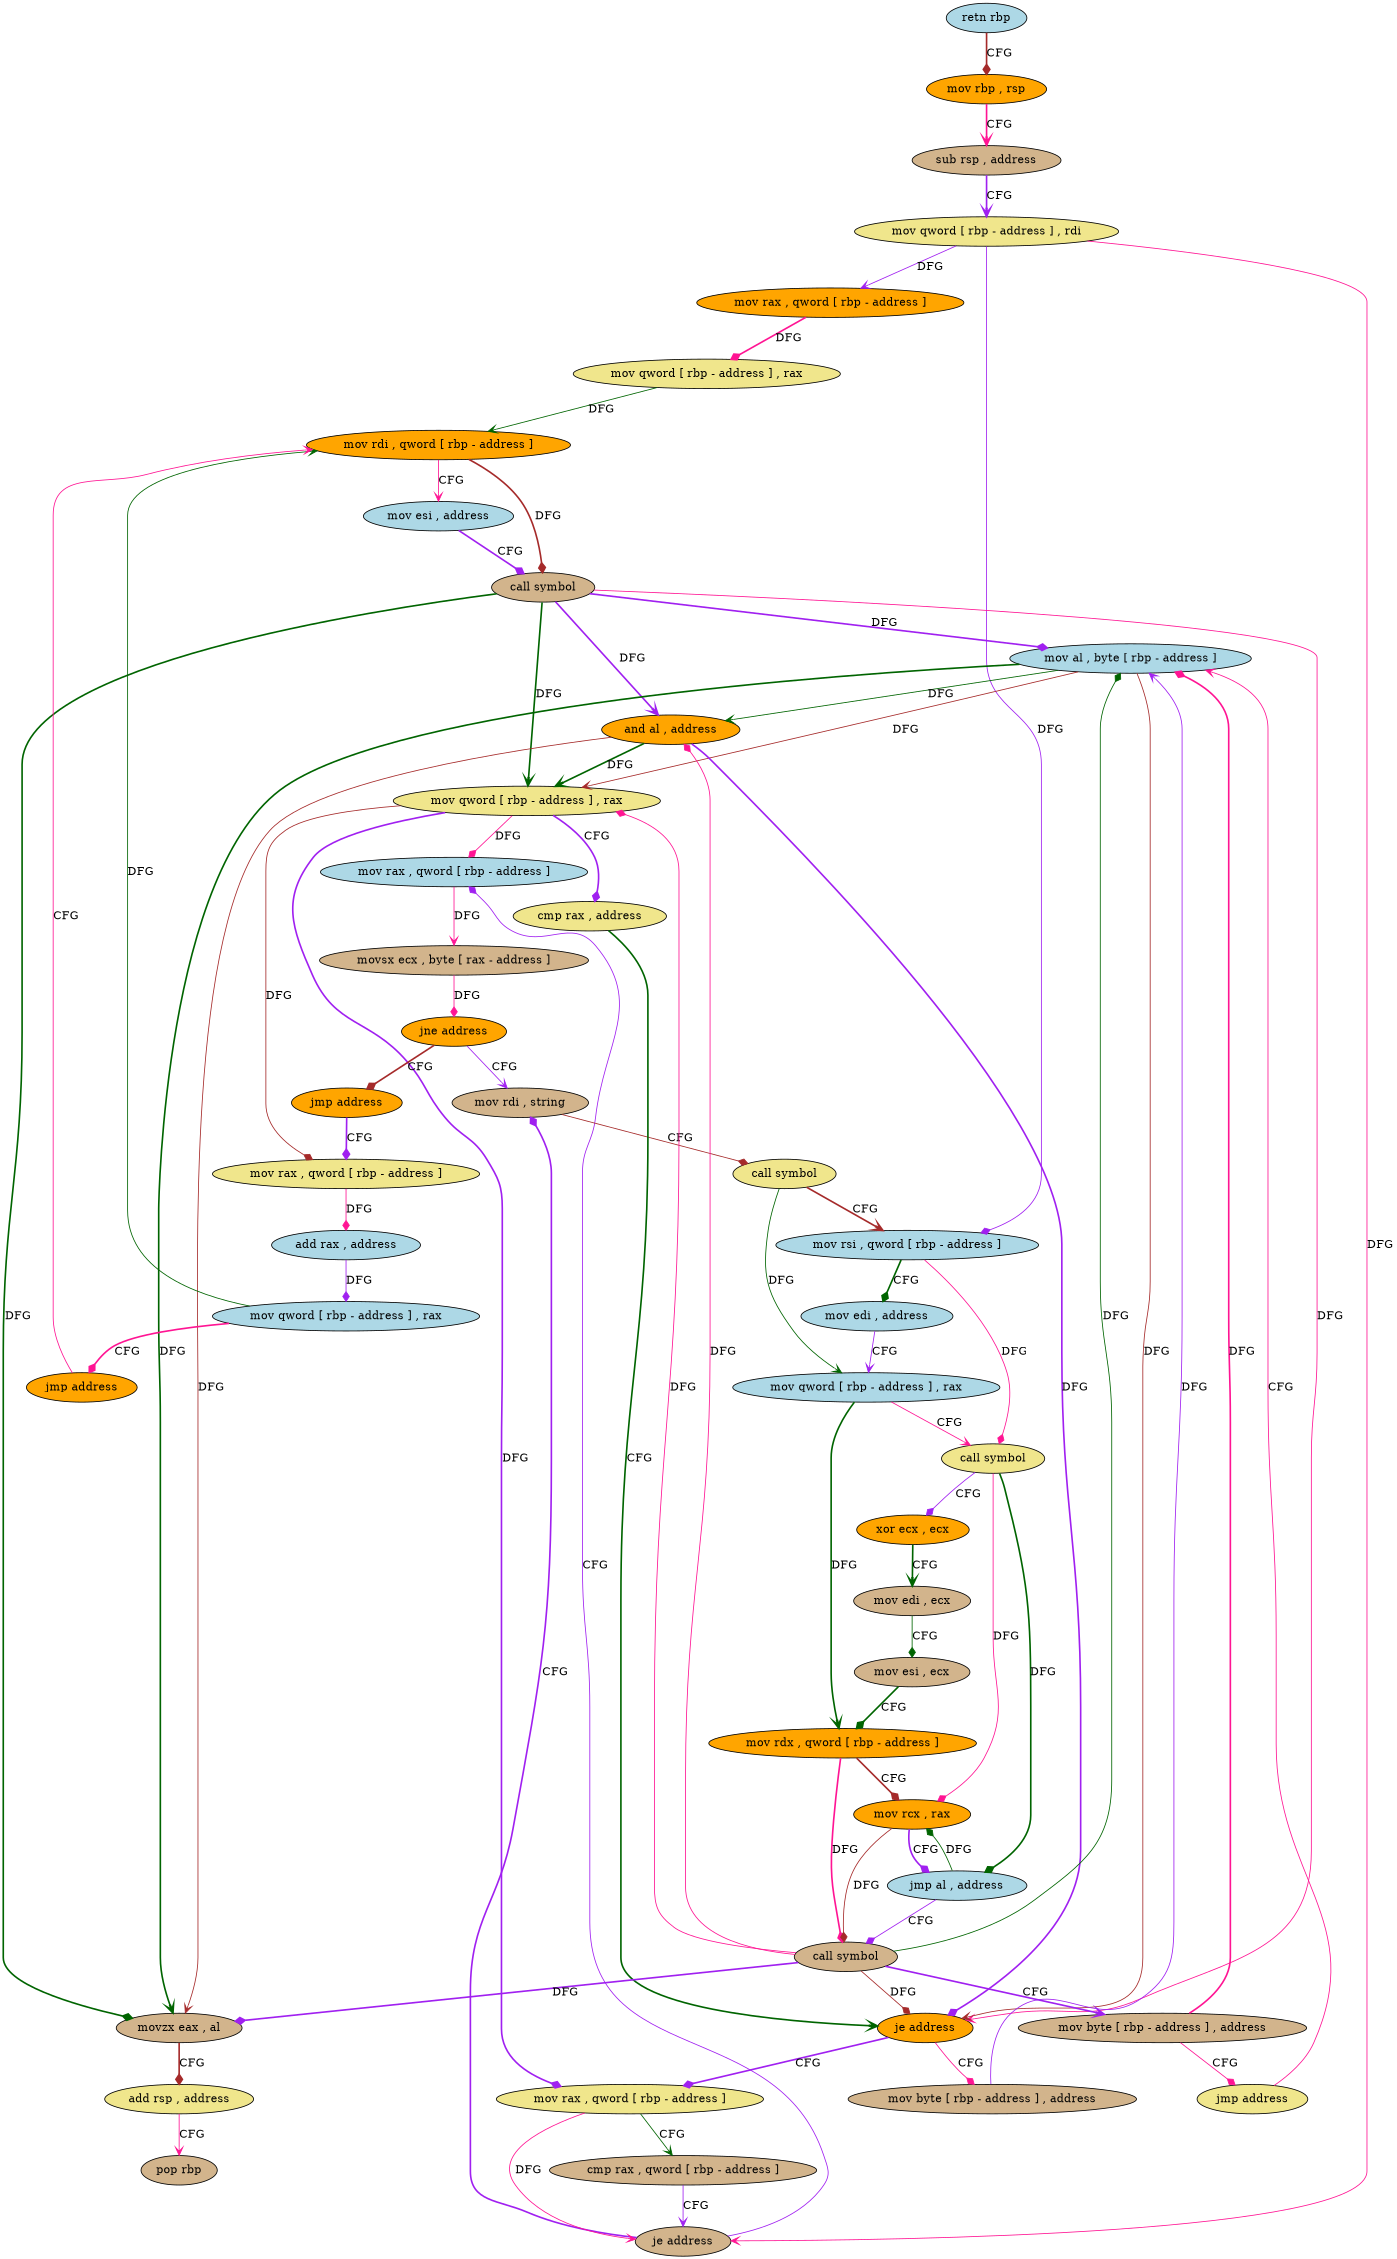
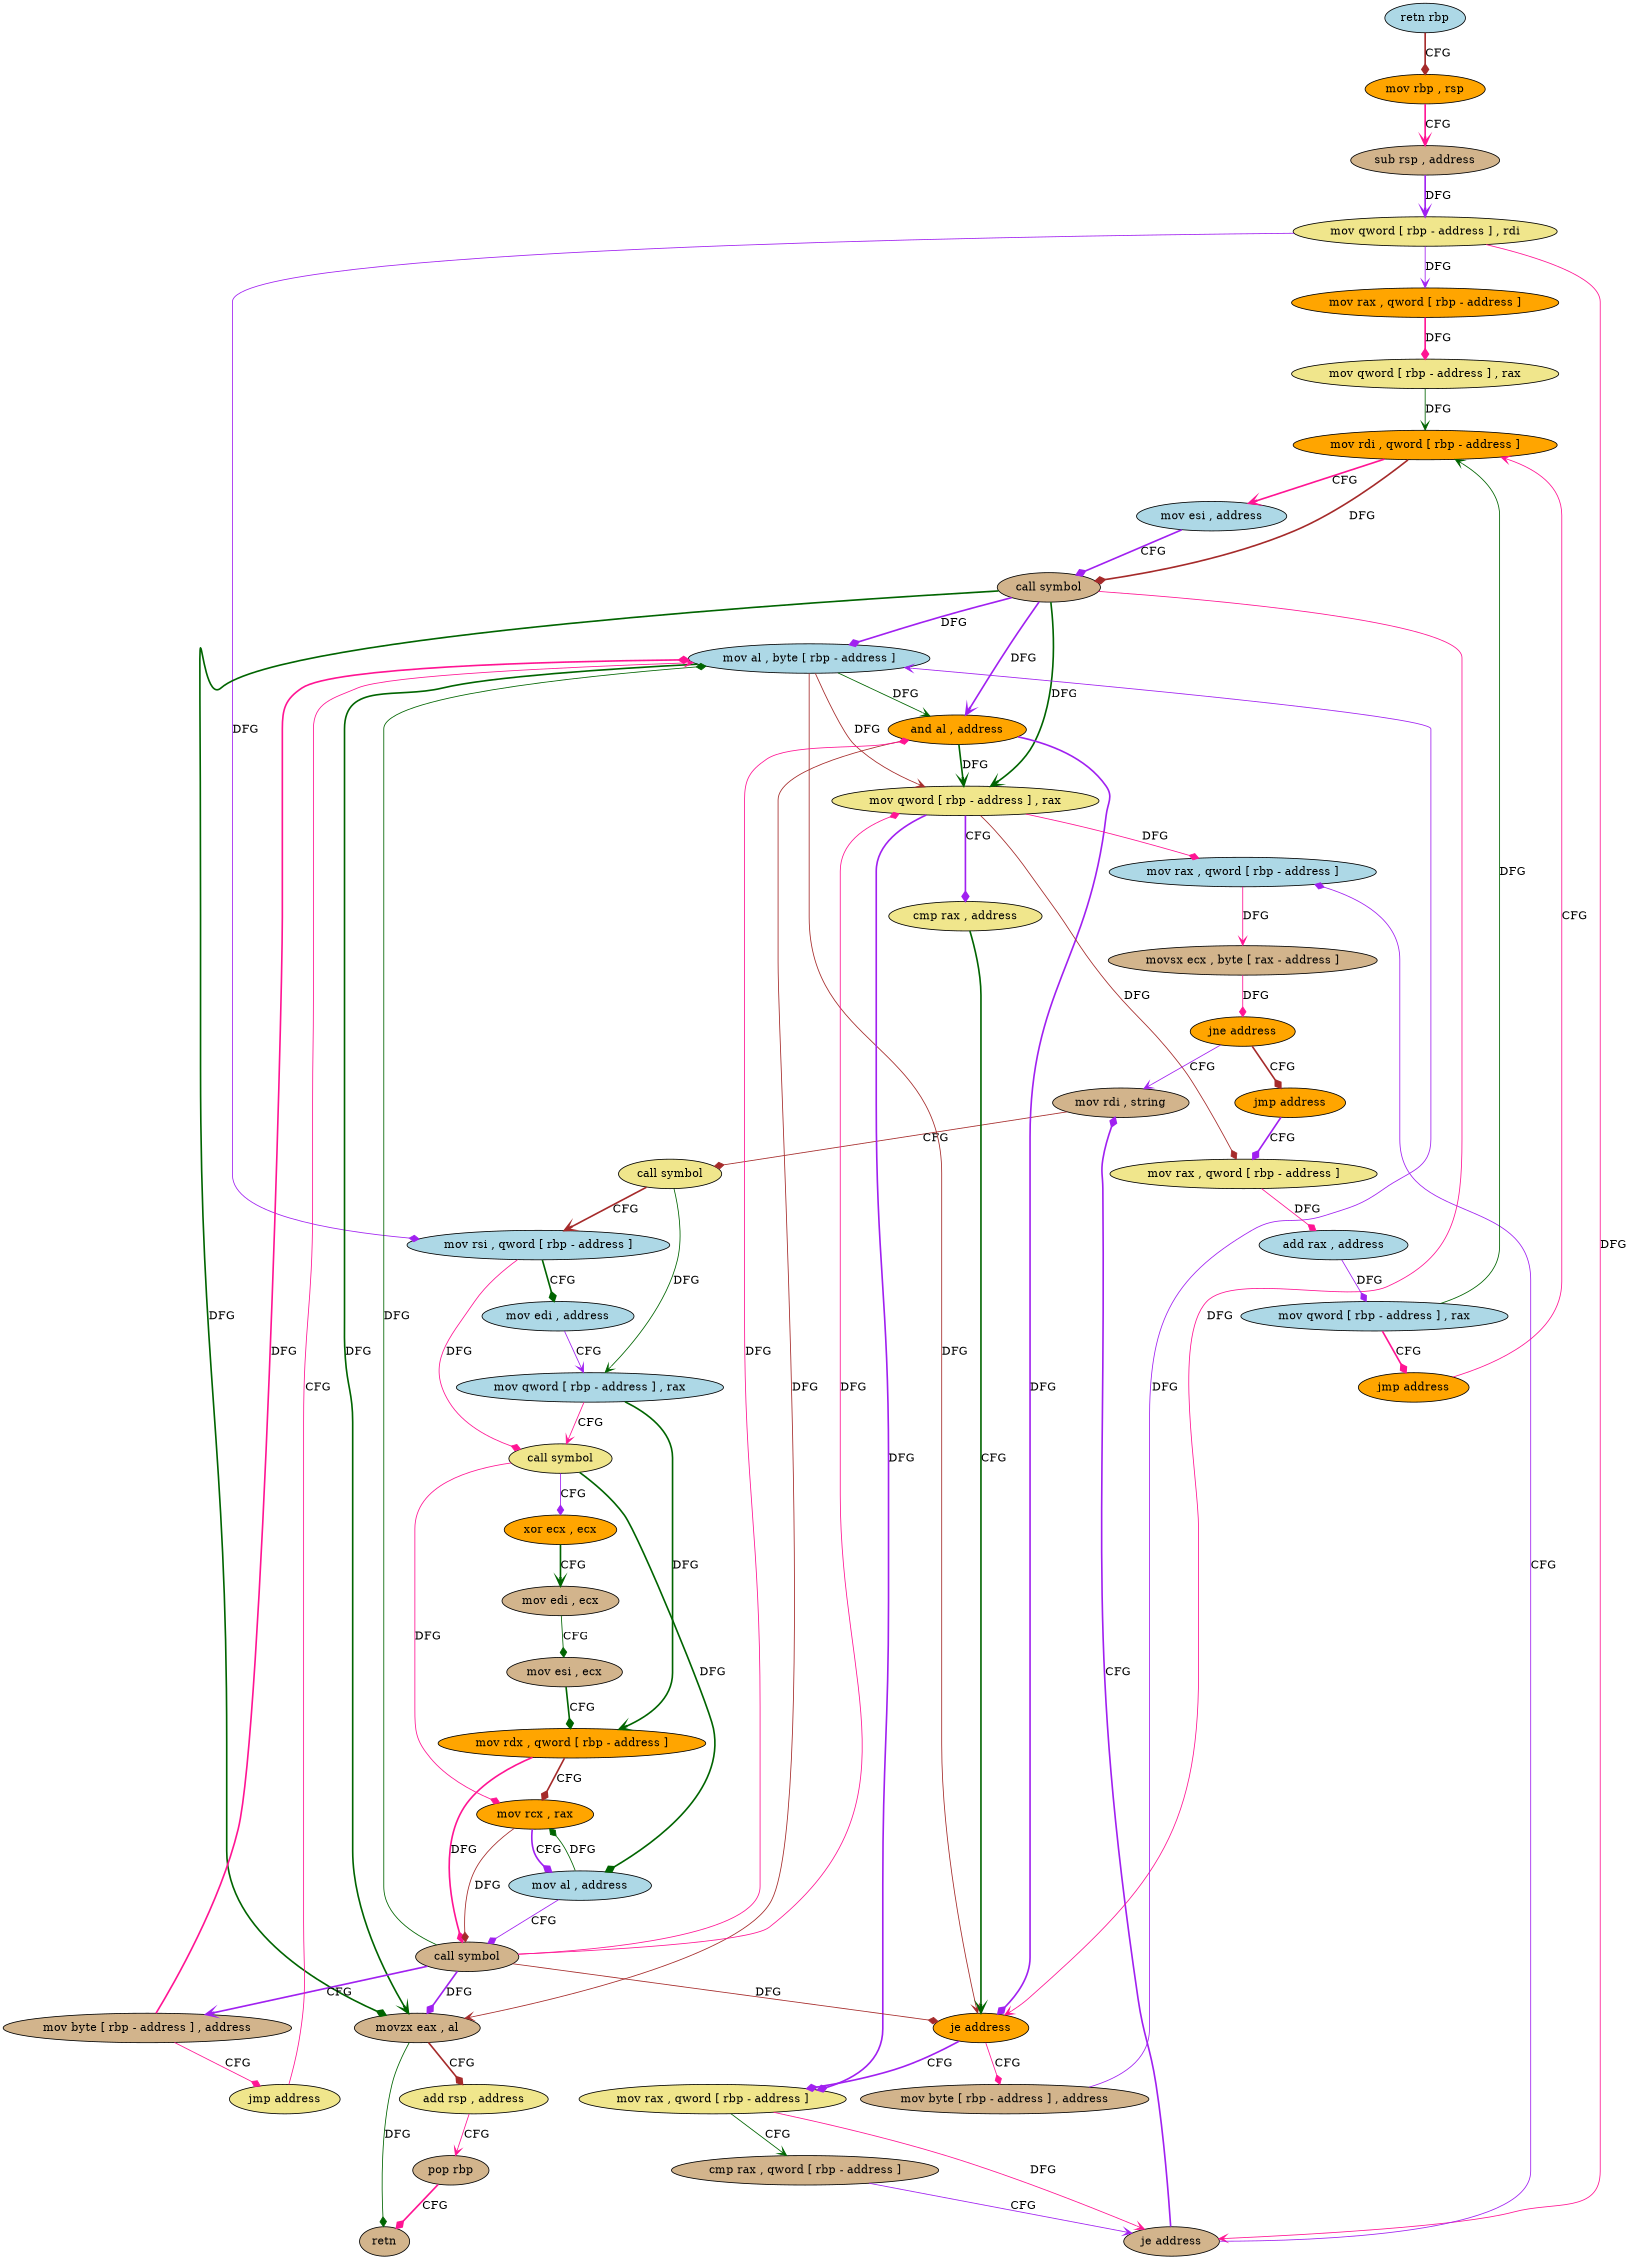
(1000, 196) -> (1439, 196)
(438, 477) -> (1320, 480)
(957, 1886) -> (580, 1886)
none -> (385, 2241)
